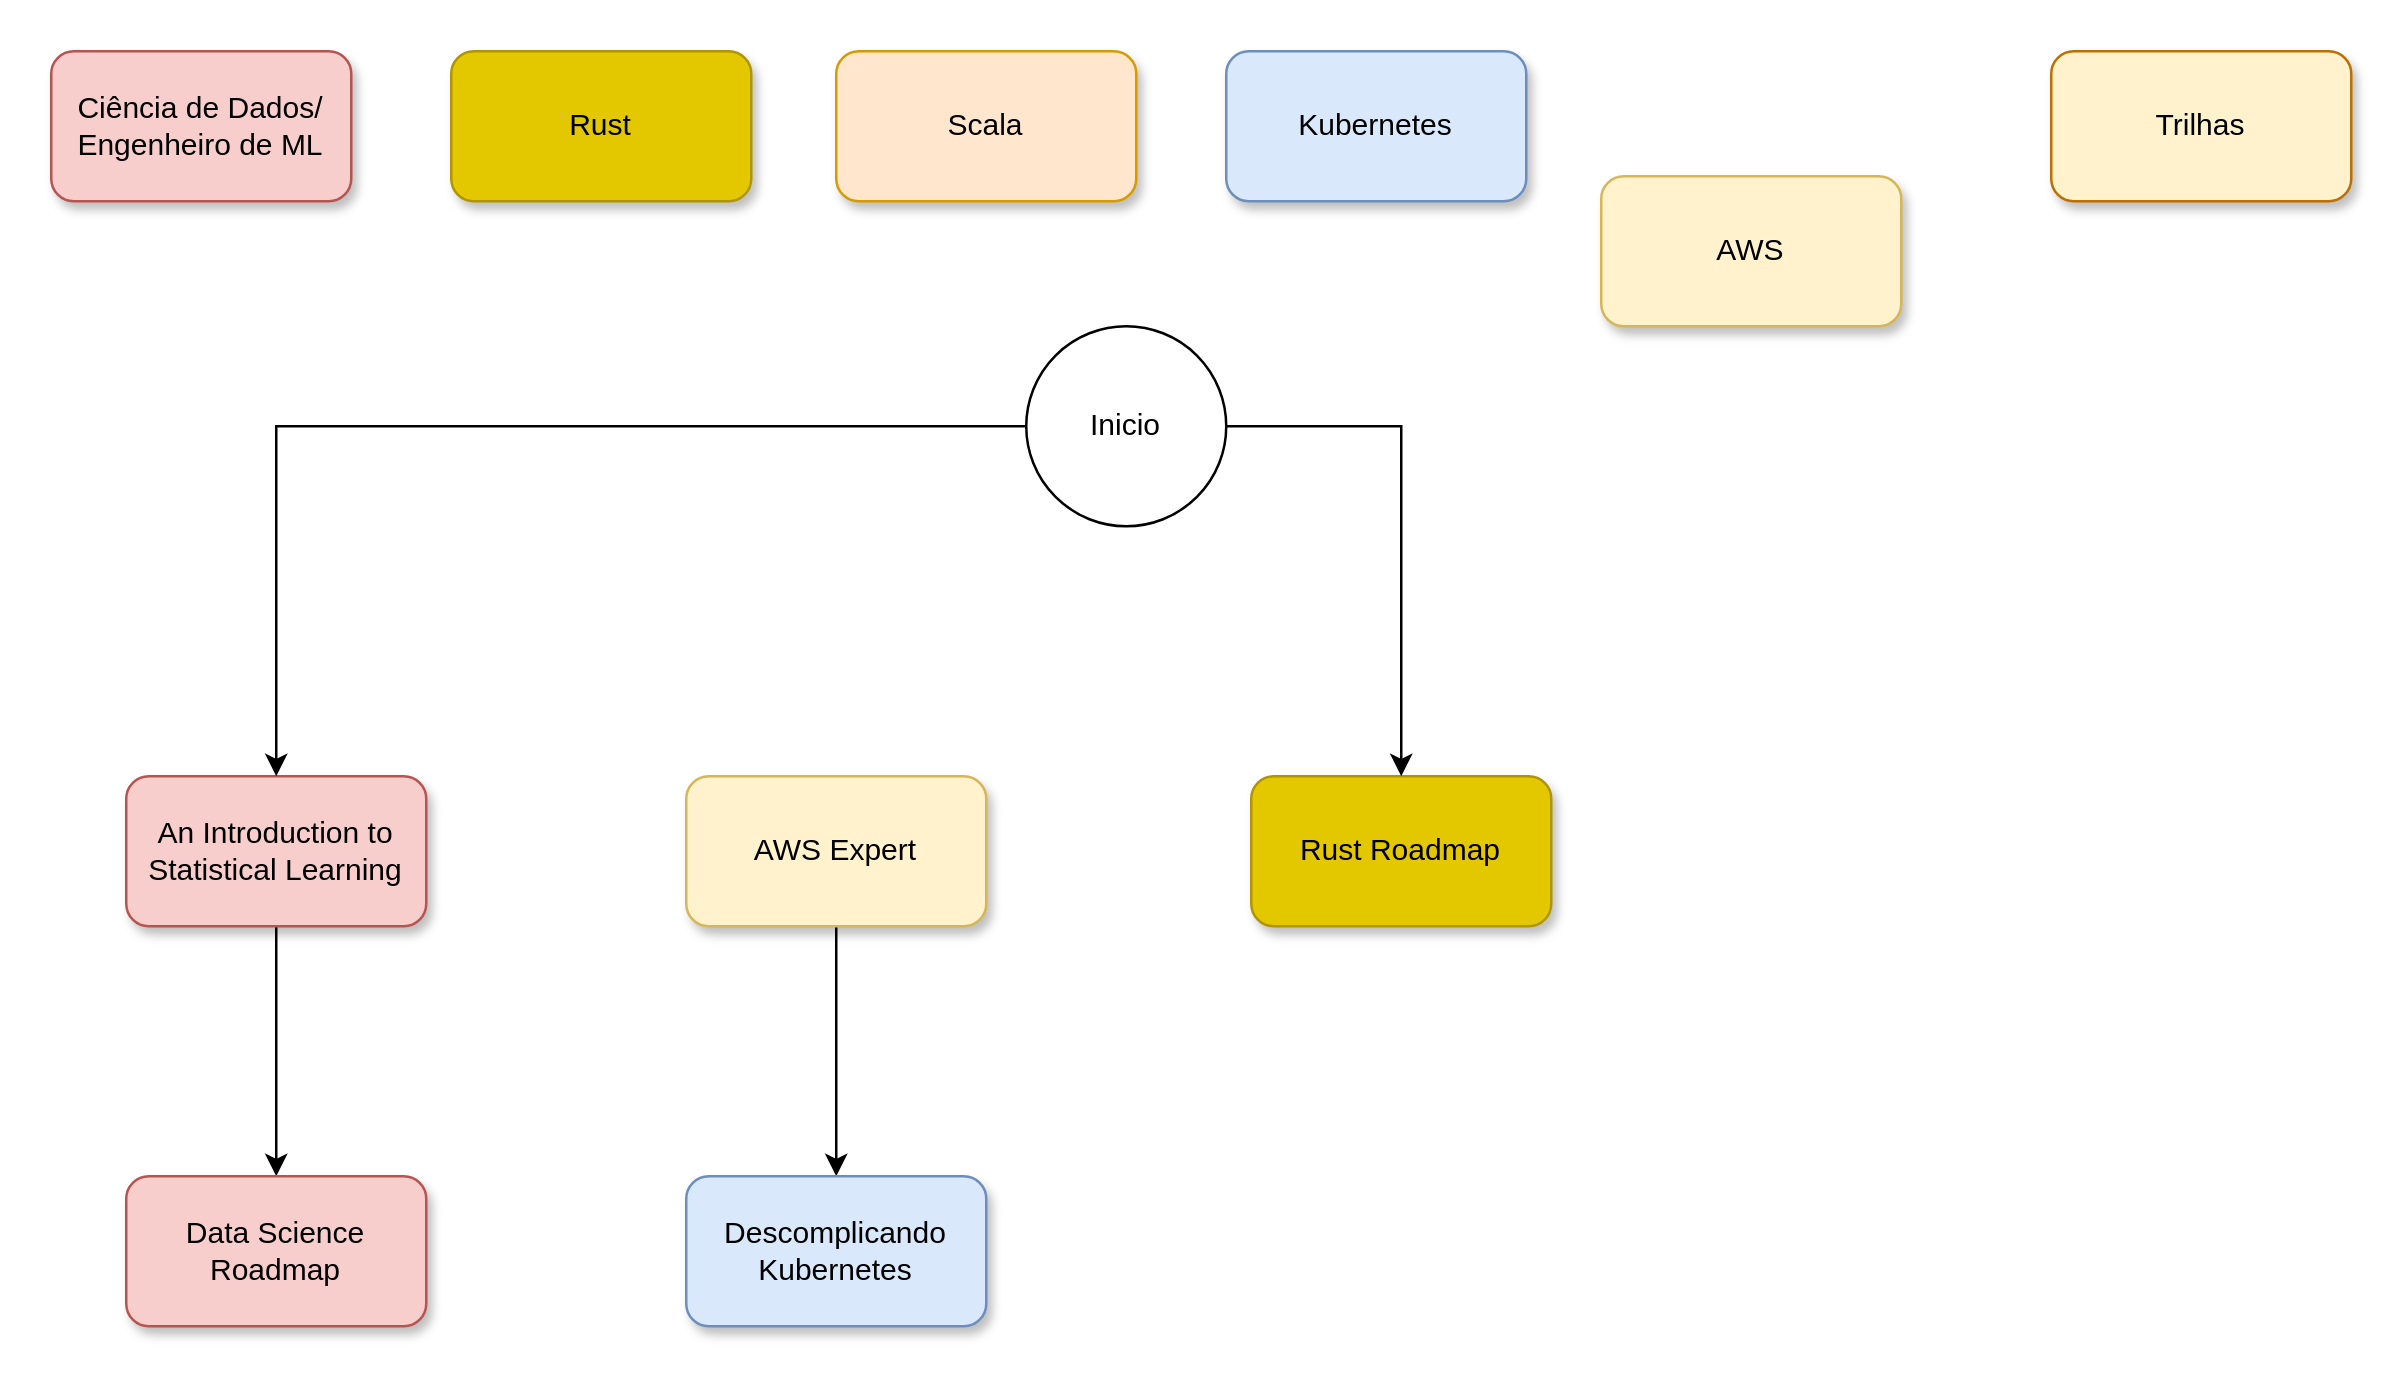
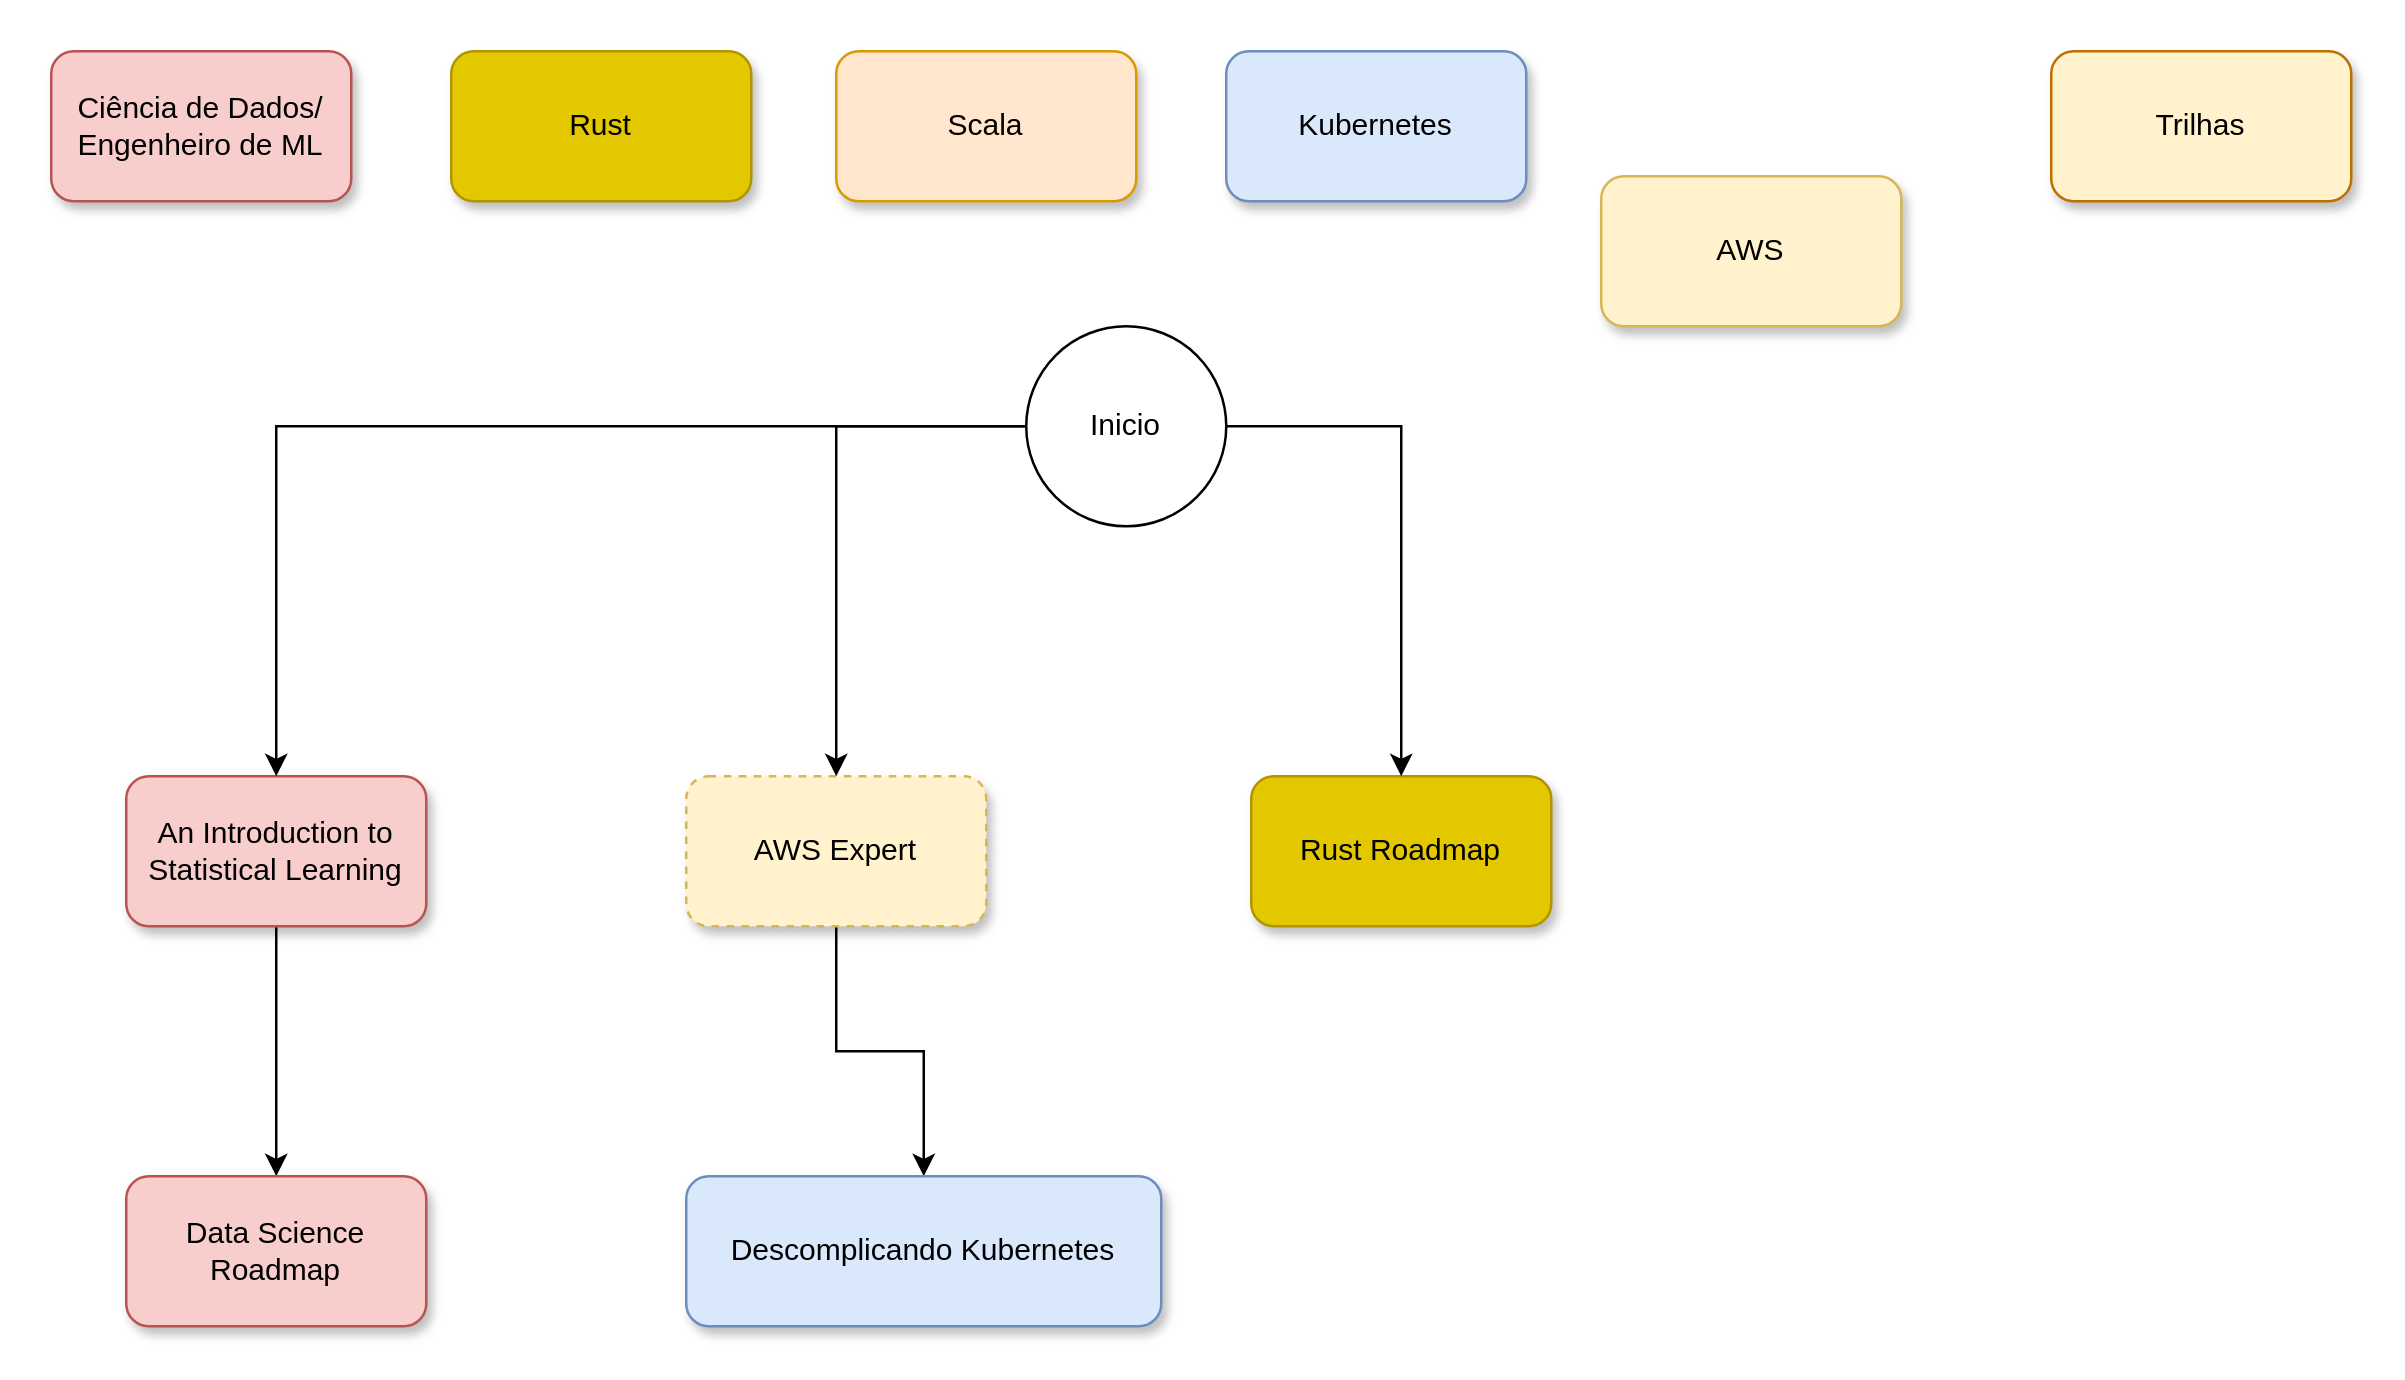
none -> (836, 595)
(836, 851) -> (836, 851)
(836, 1251) -> (924, 1251)
